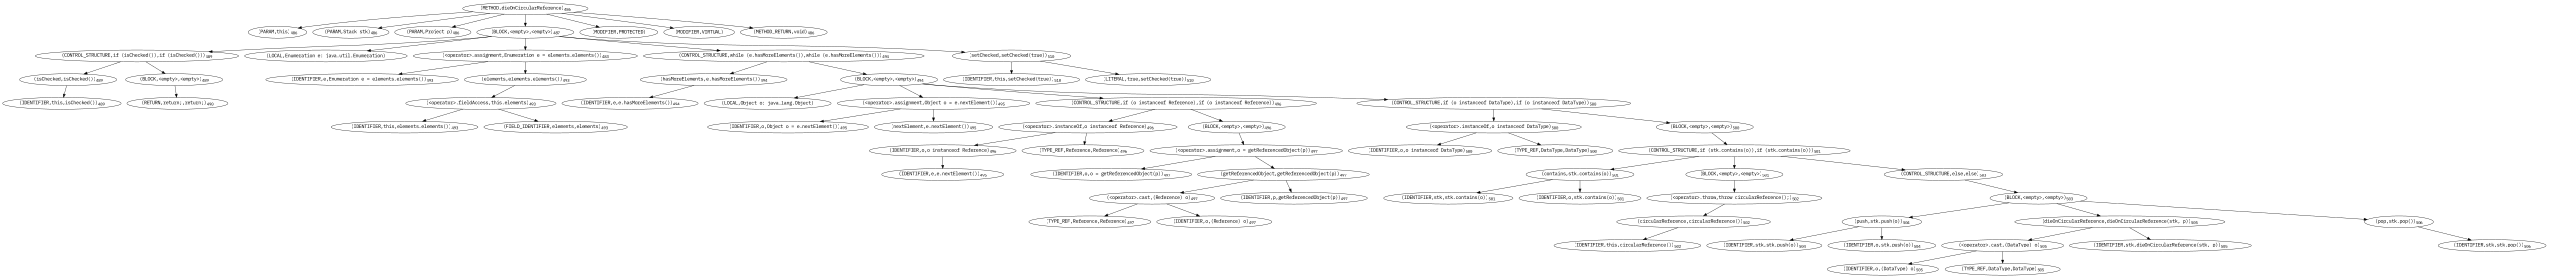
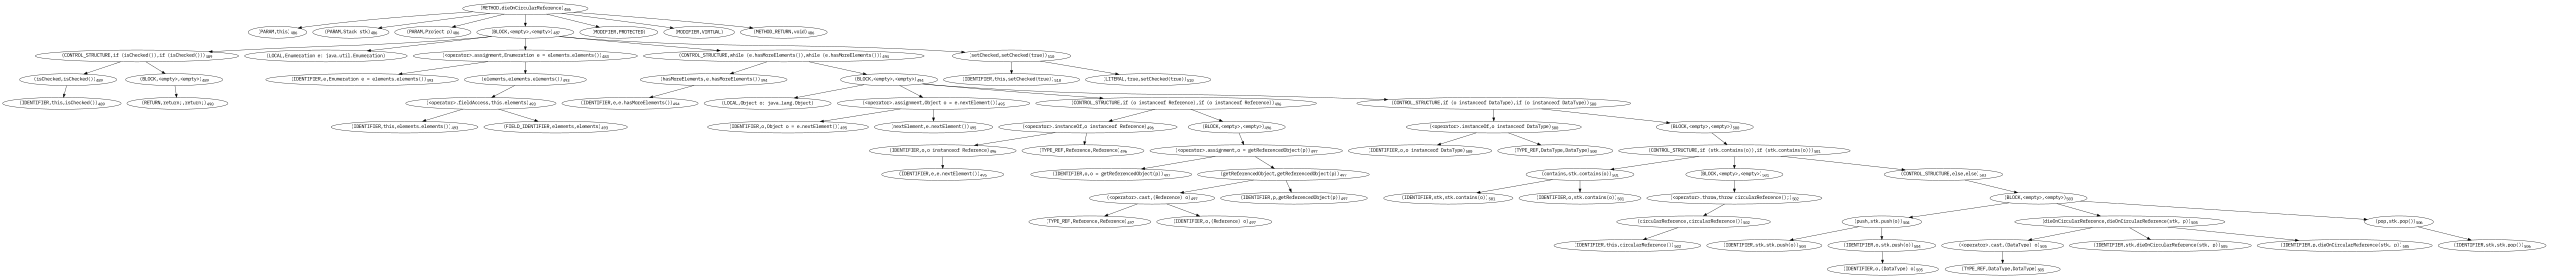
none -> (2345, 246)
(1944, 257) -> (1882, 256)
